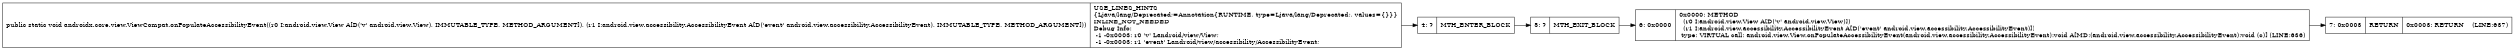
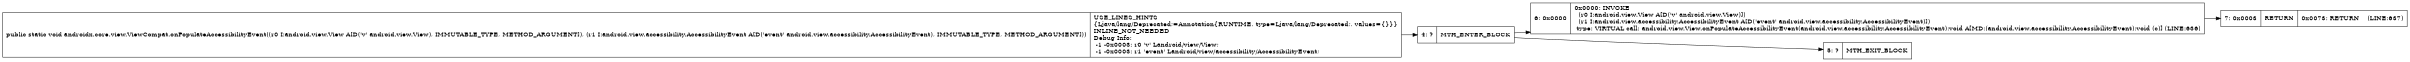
(1711, 15) -> (1604, 8)
(1625, 25) -> (1520, 33)
(2457, 25) -> (2352, 18)
